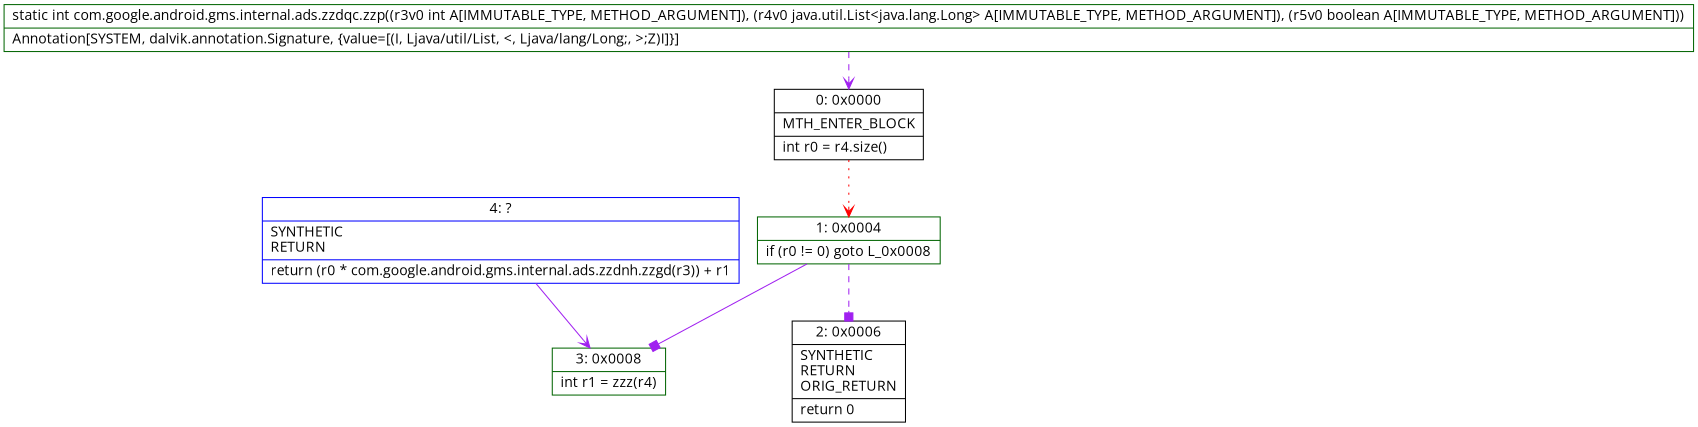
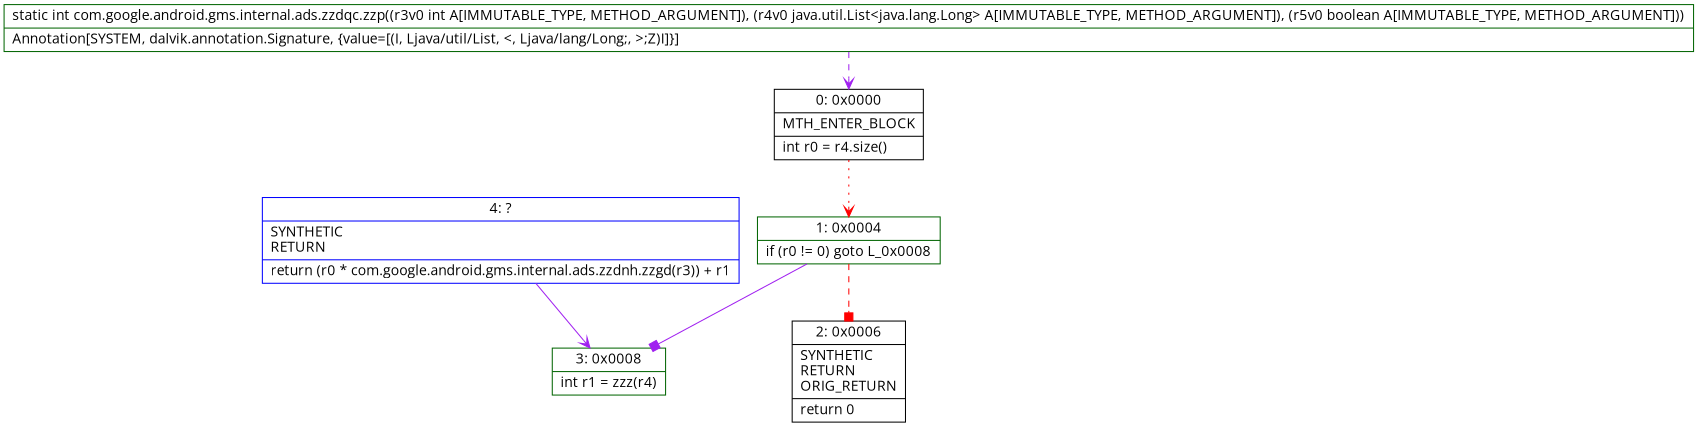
(849, 287) -> (849, 287)
